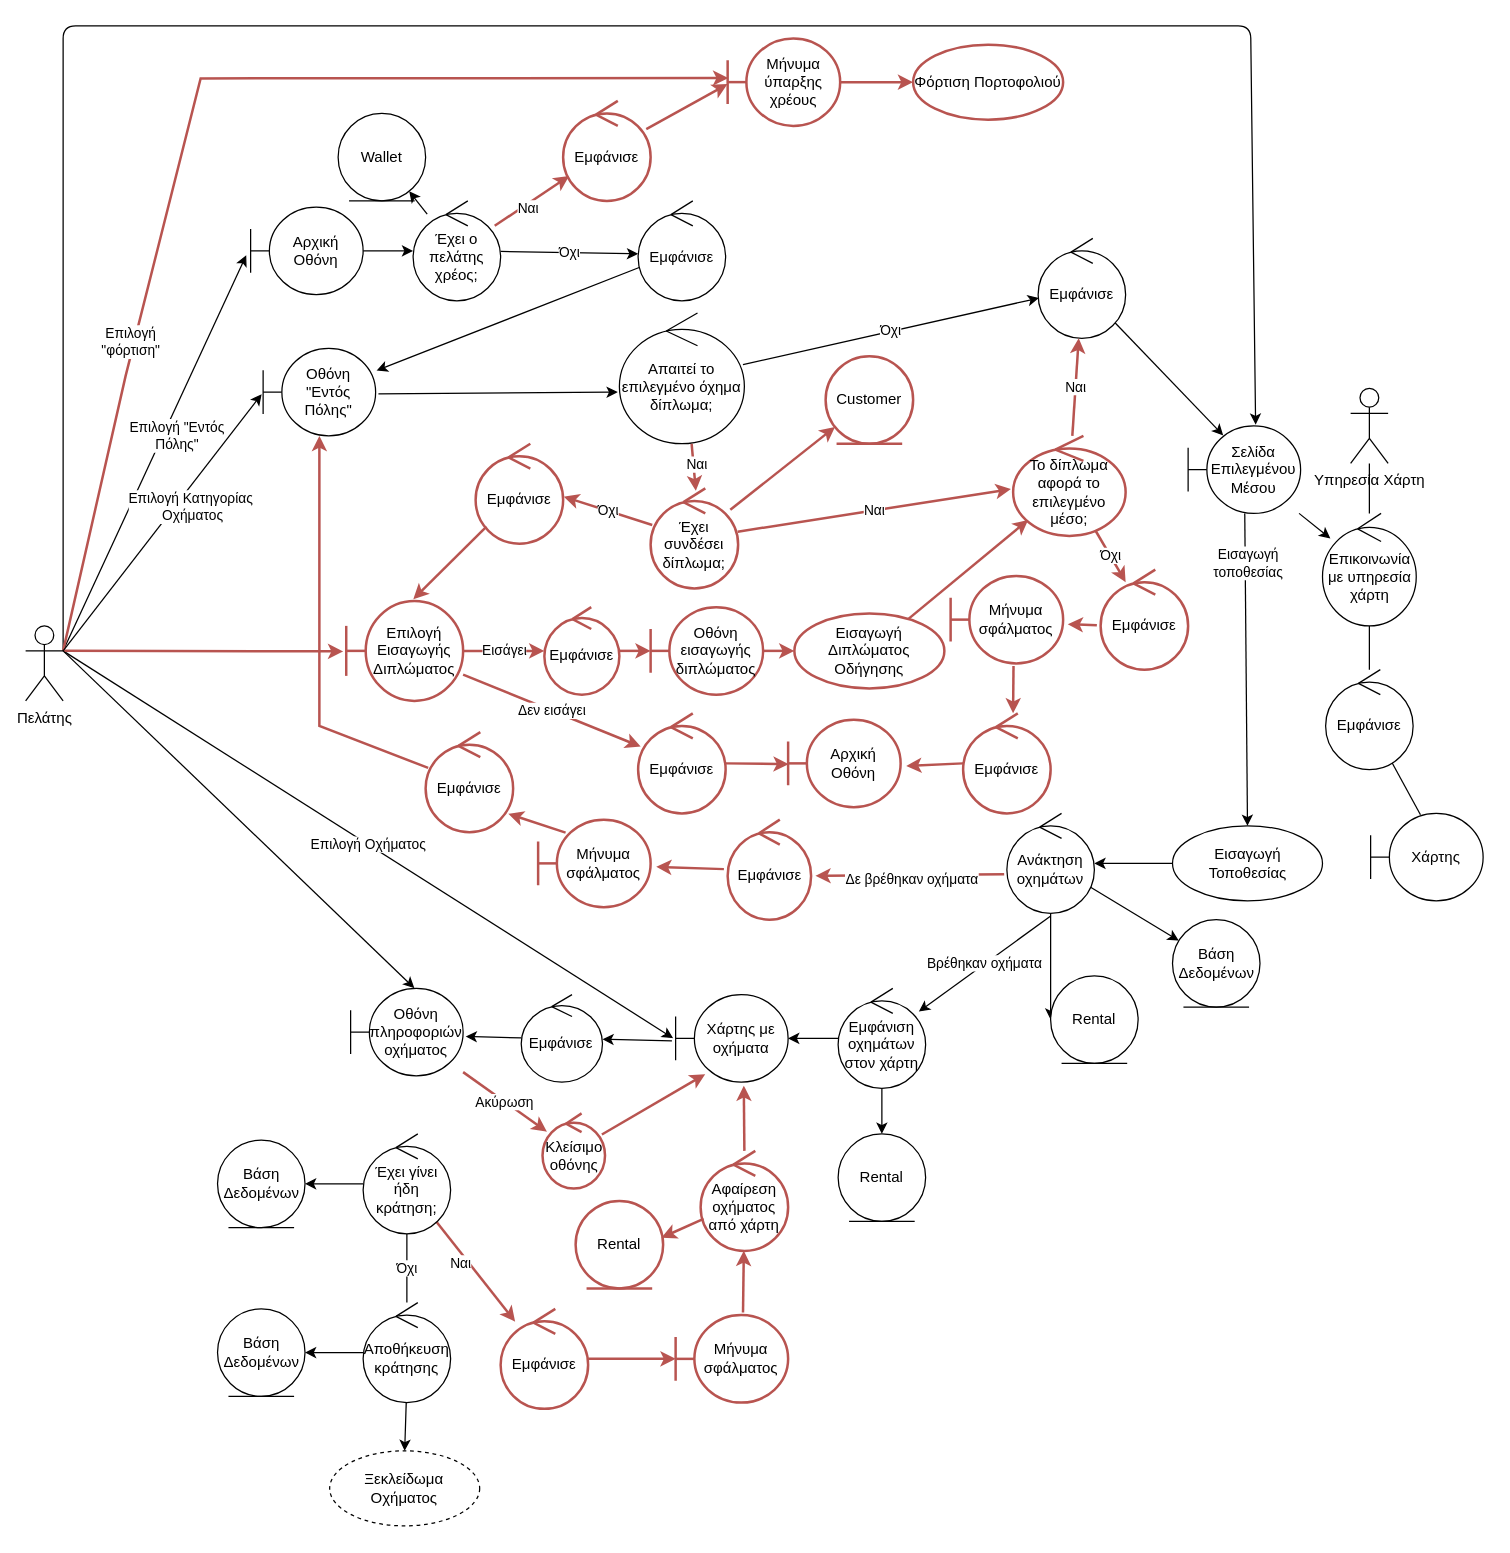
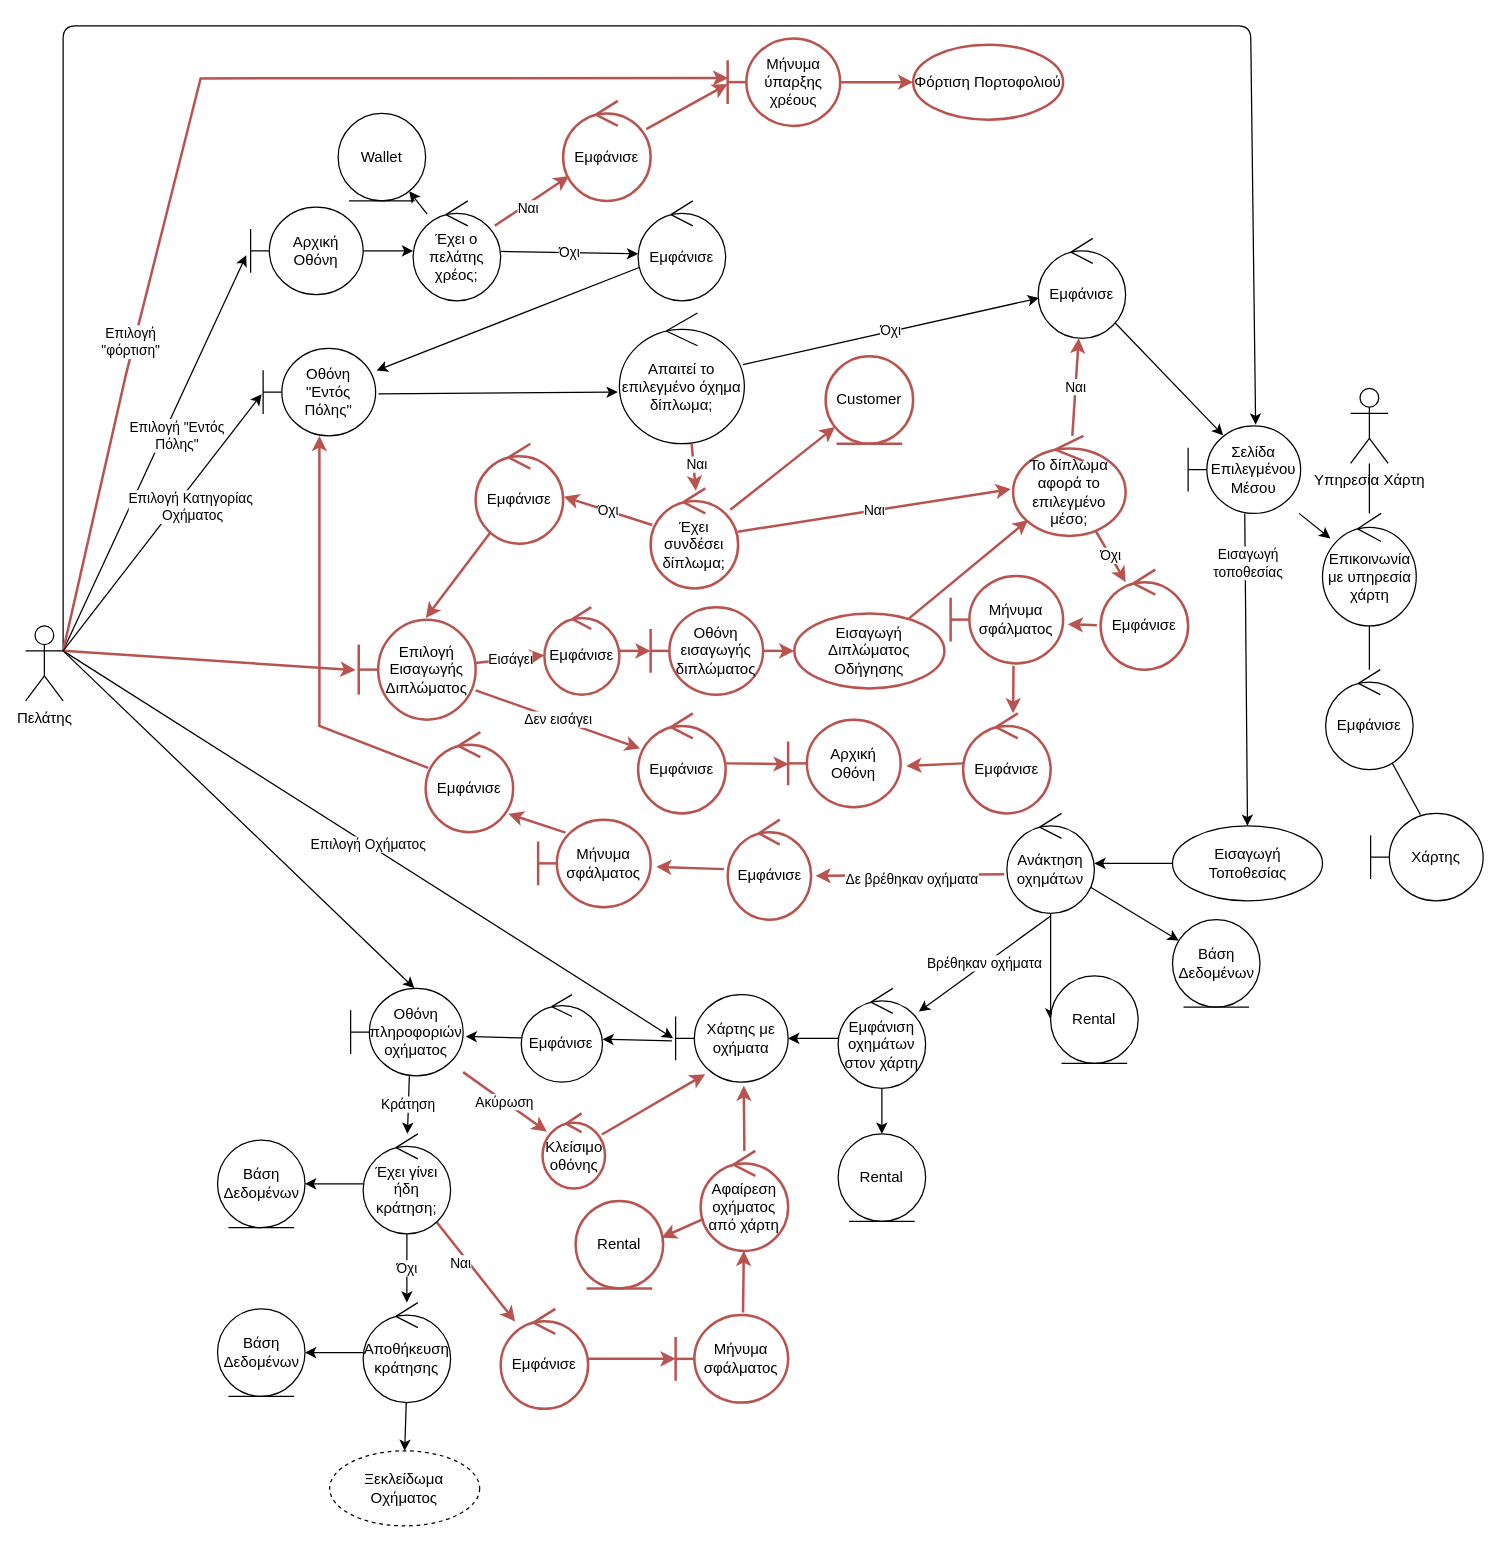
(405, 651) -> (417, 669)
none -> (409, 1100)
(407, 1296) -> (407, 1292)
